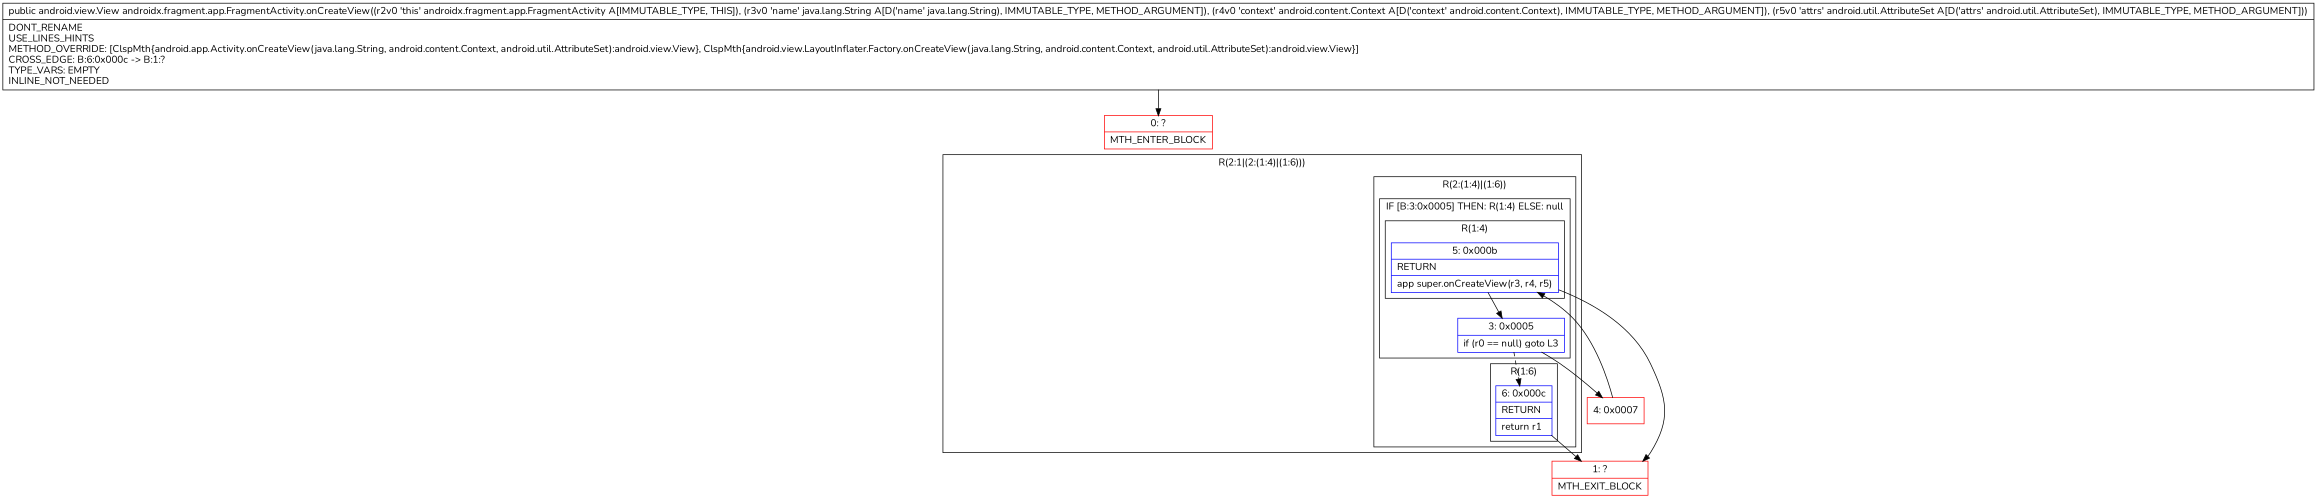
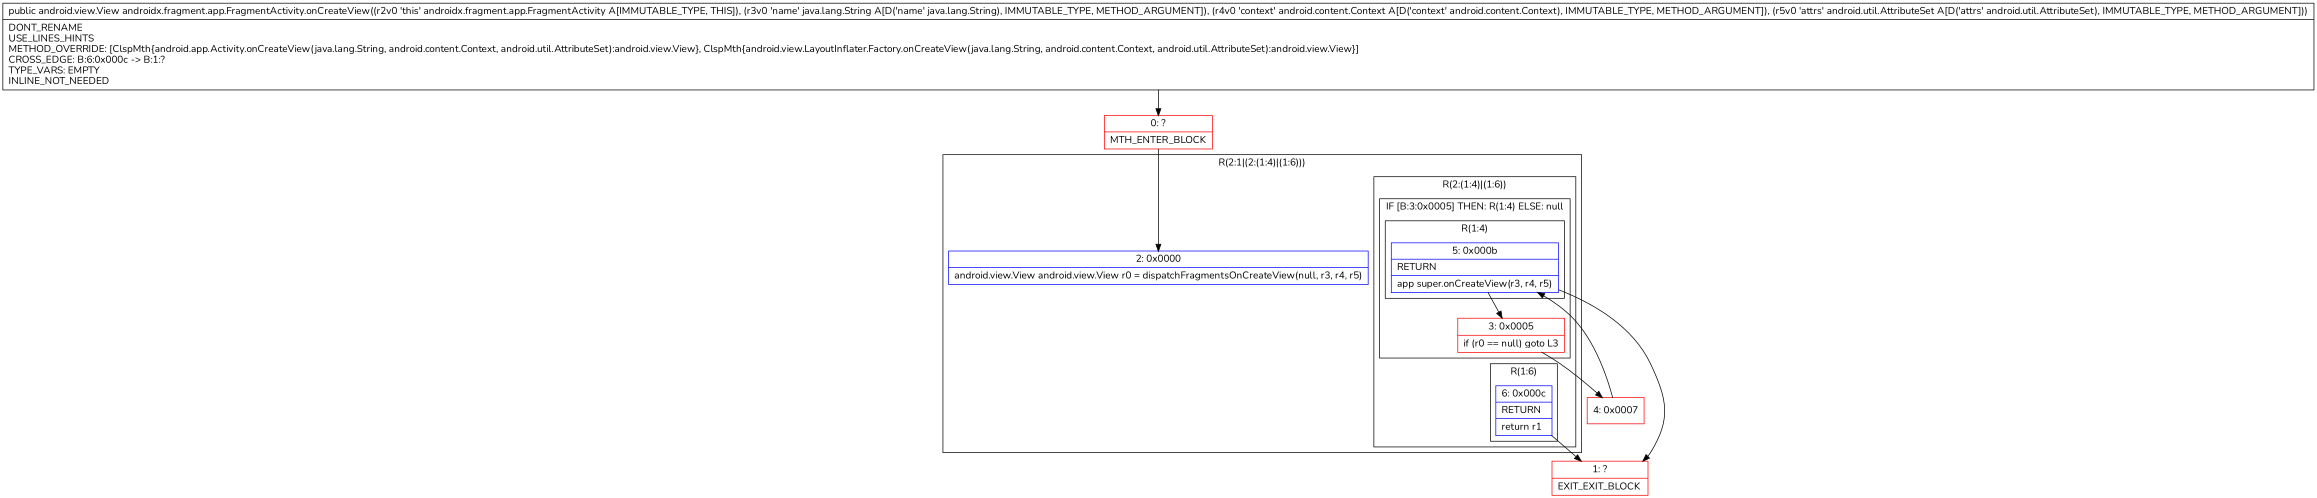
none -> (1158, 268)
(1511, 335) -> (1511, 335)
(1517, 368) -> none
(1600, 486) -> (1599, 486)
